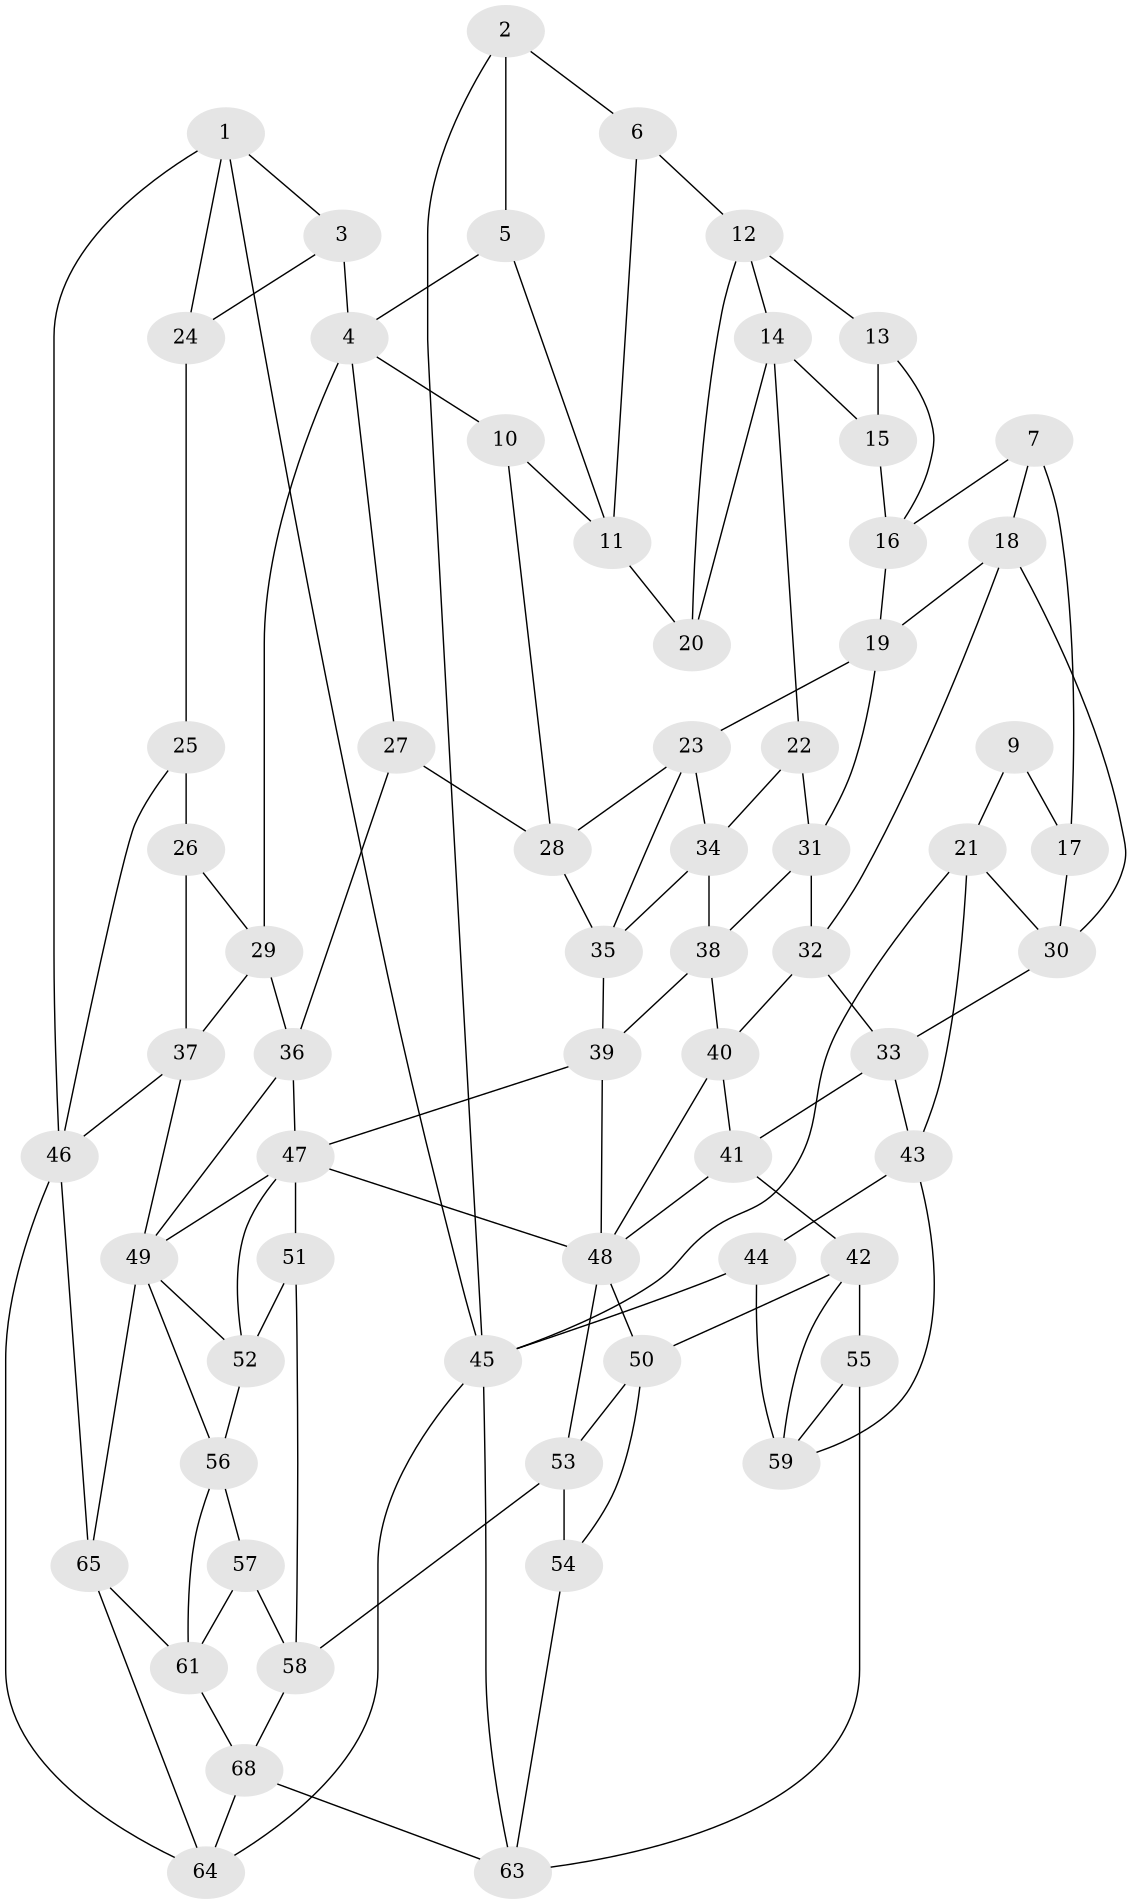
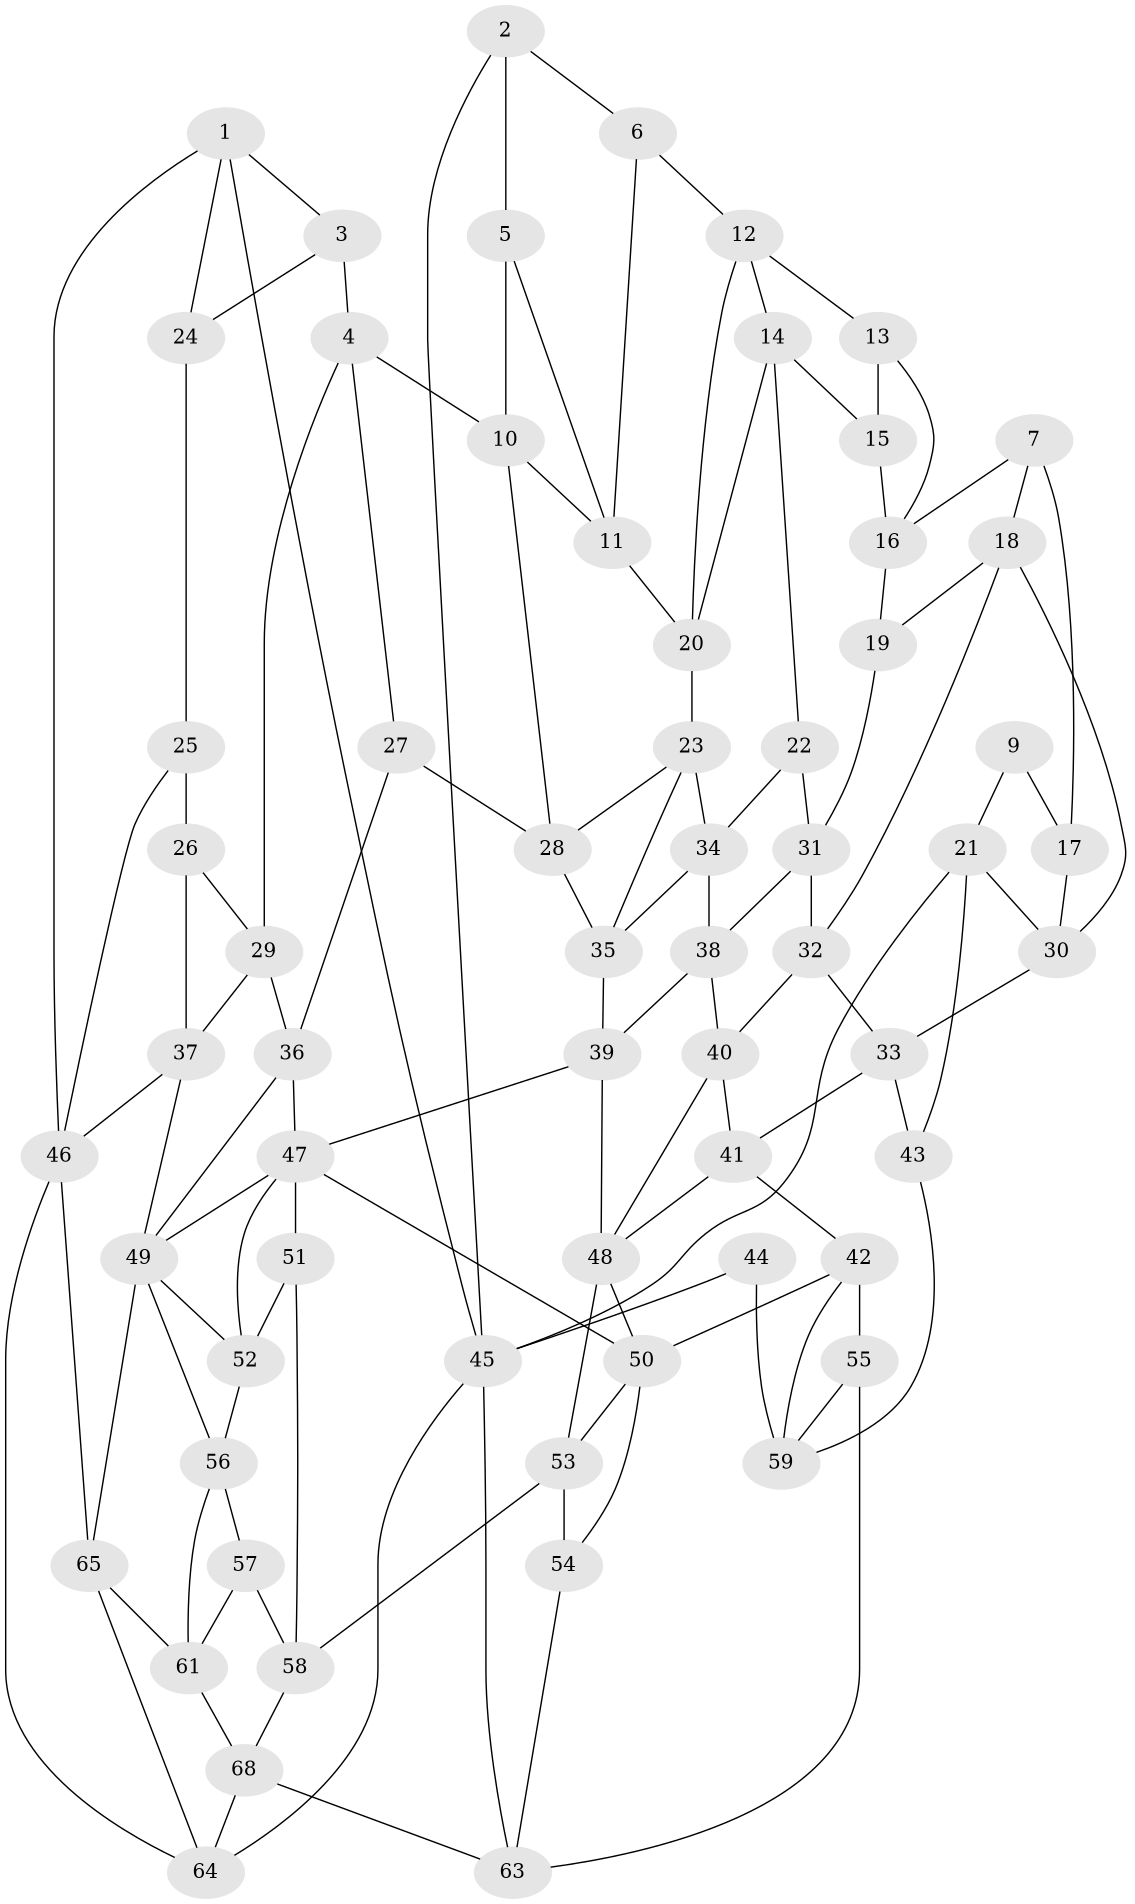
(438, 281) -> (506, 338)
(785, 696) -> (692, 696)
(835, 1208) -> none
(454, 1210) -> (469, 1259)
